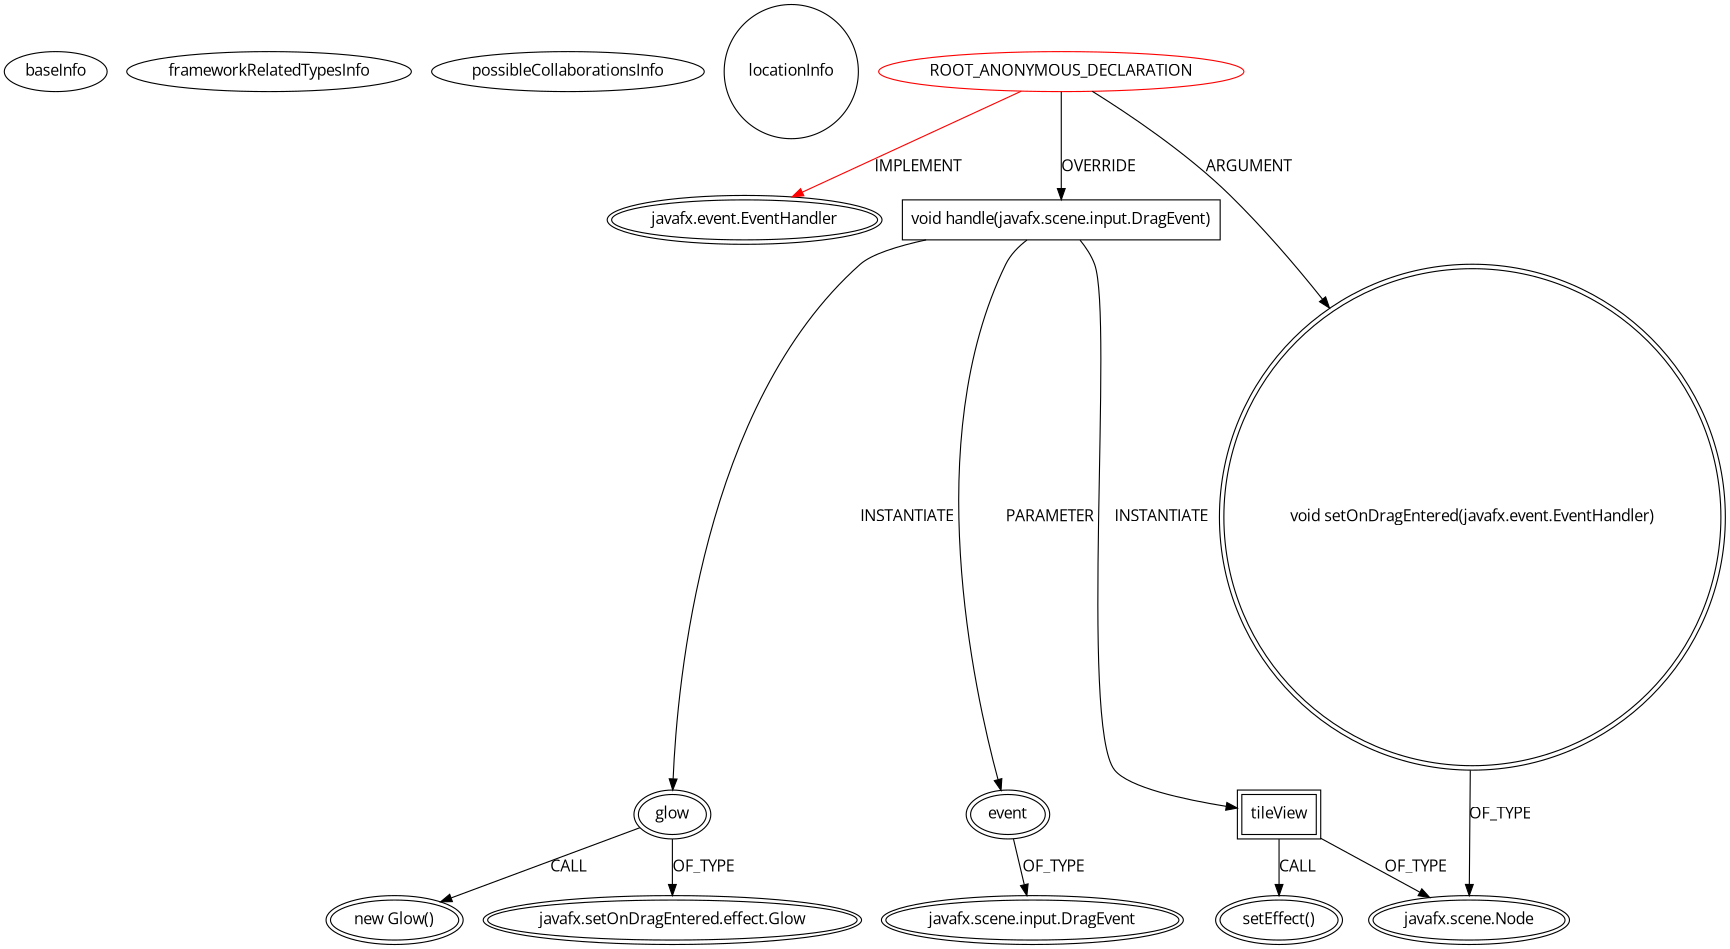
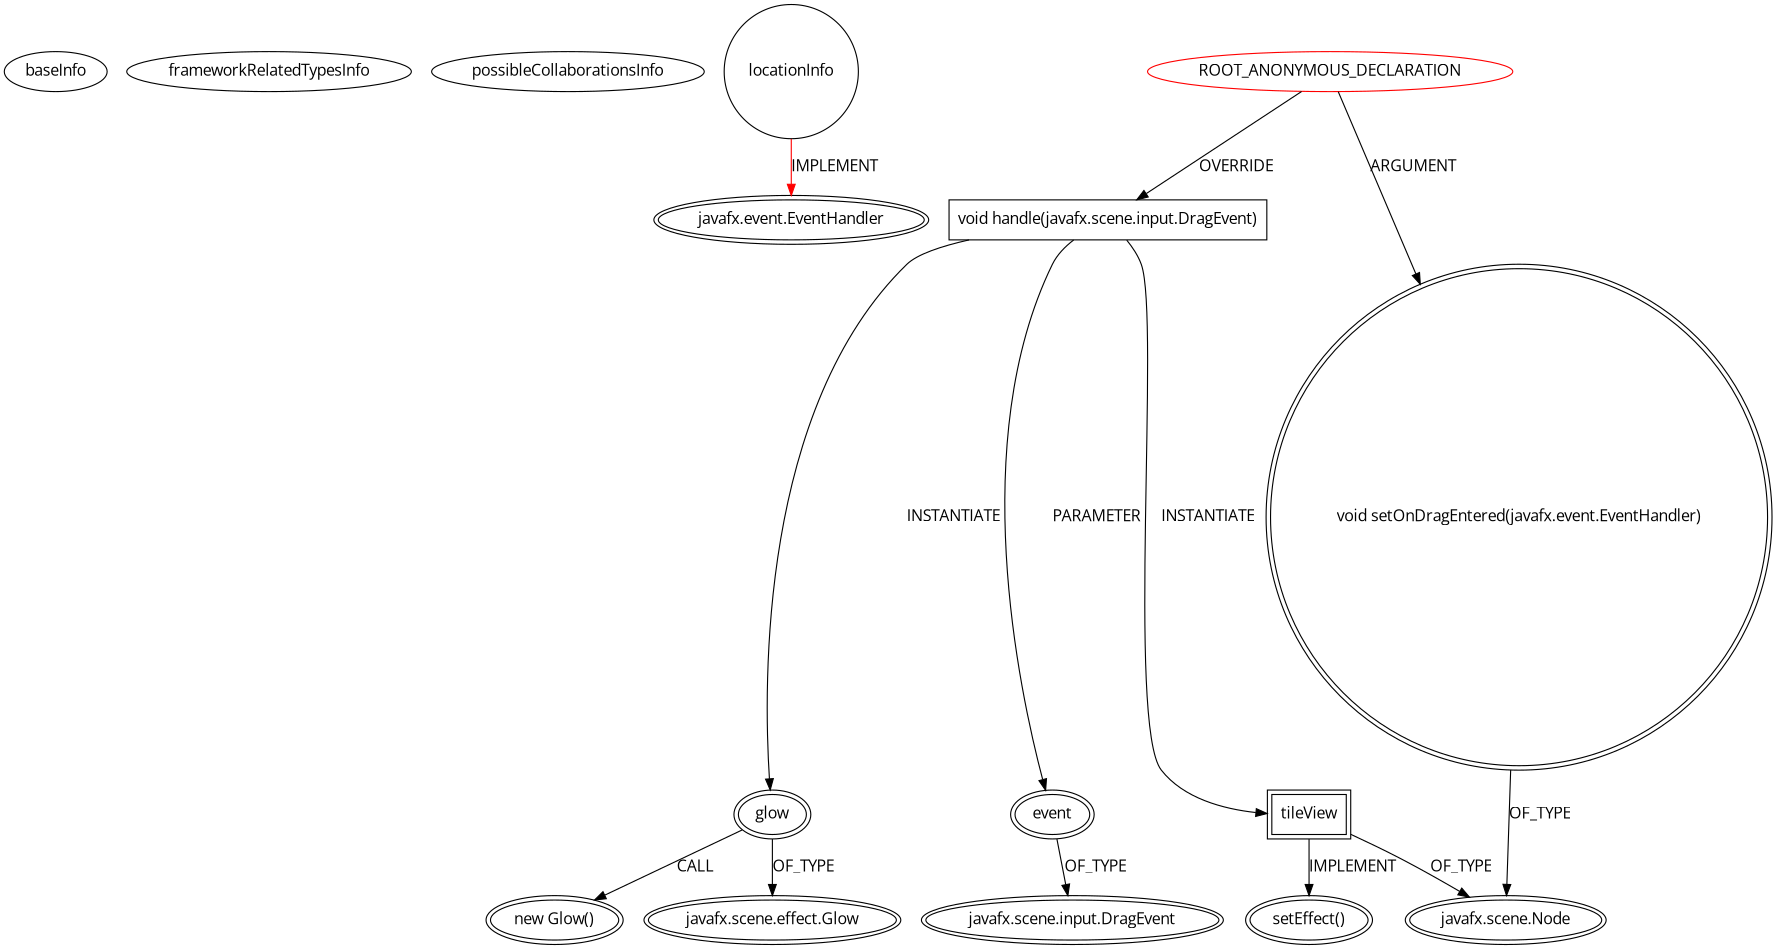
(912, 142) -> (791, 162)
(1298, 867) -> (1353, 867)
(672, 920) -> (772, 920)
